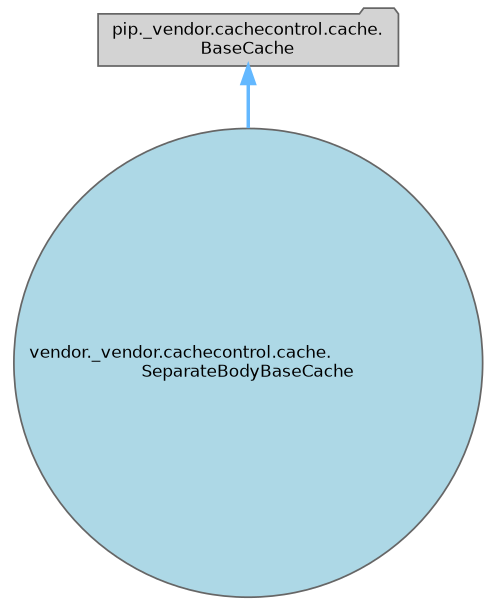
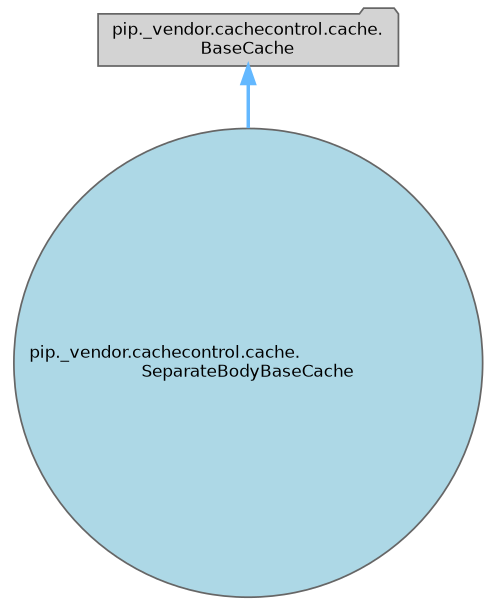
(248, 363) -> (248, 363)
